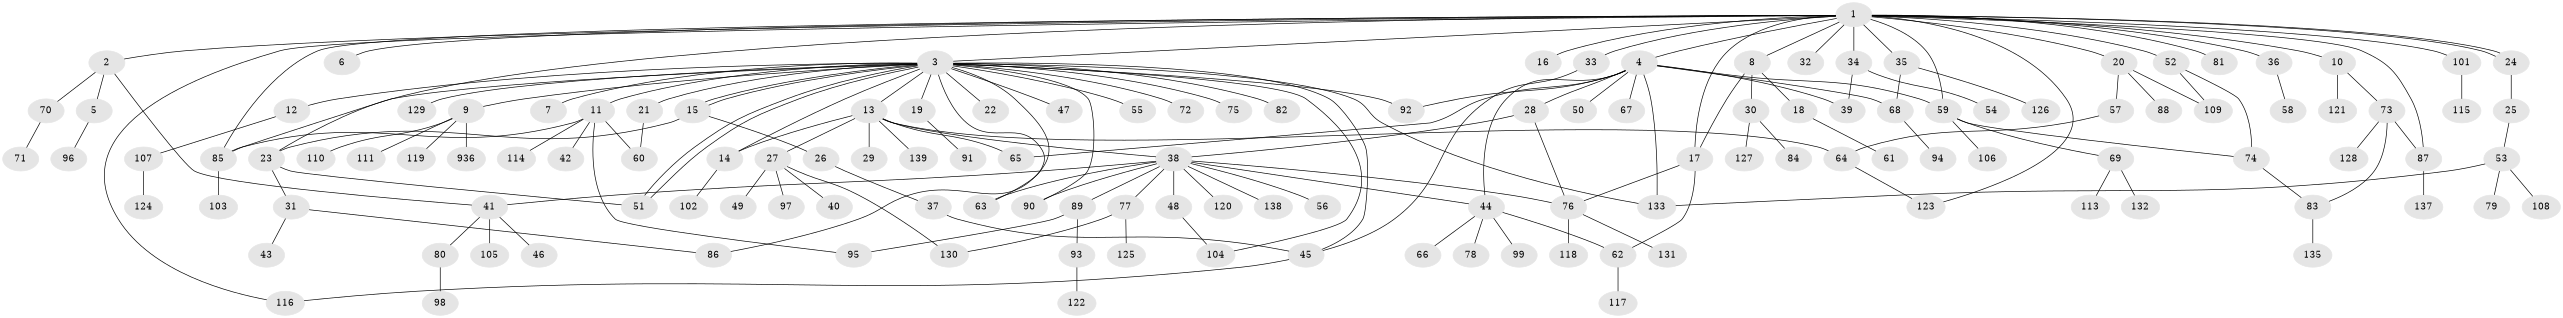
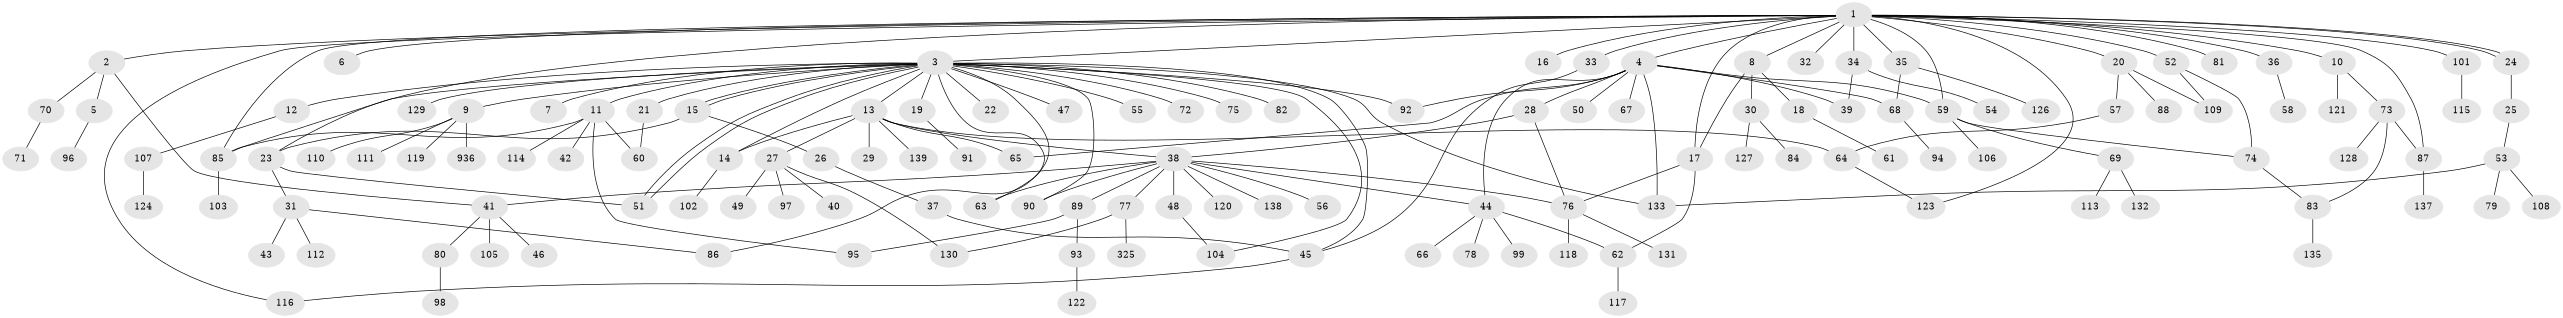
none -> (316, 255)
(1126, 255) -> (1126, 255)
